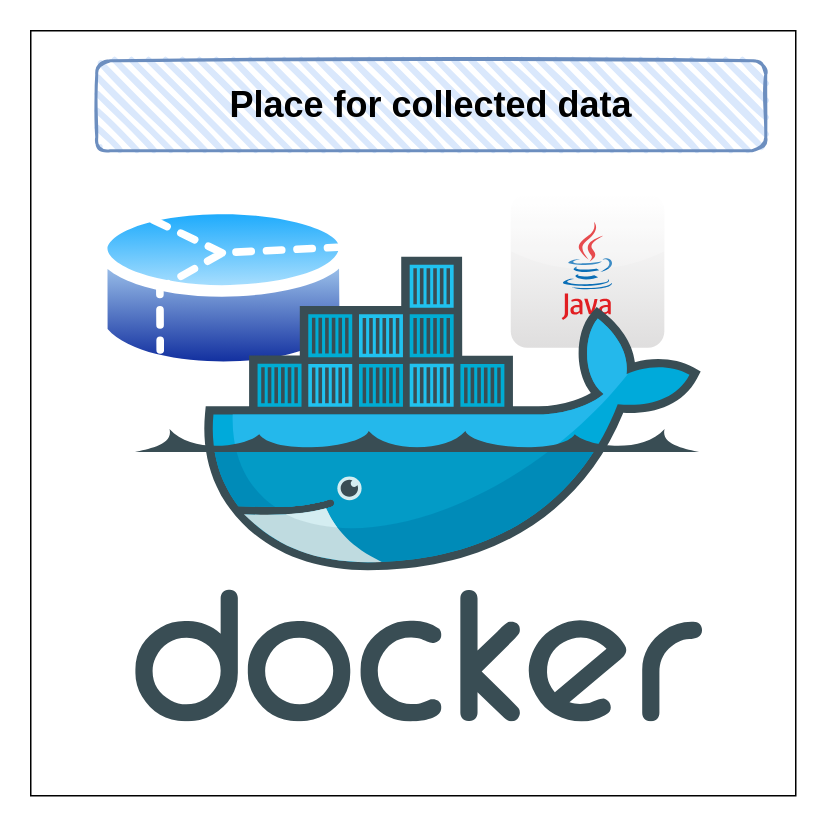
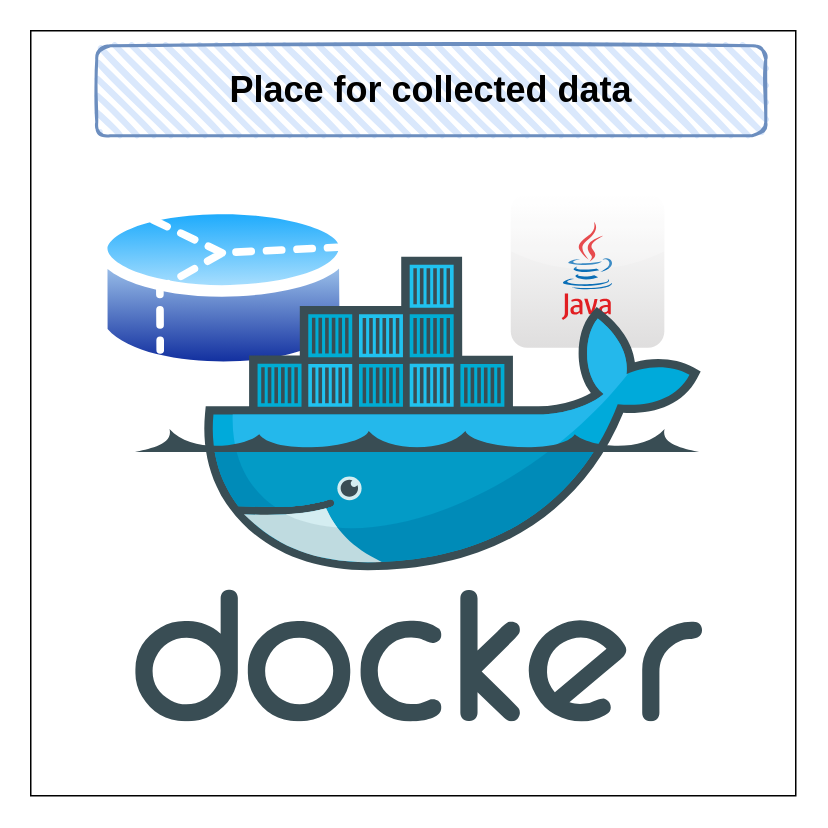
(431, 106) -> (431, 91)
